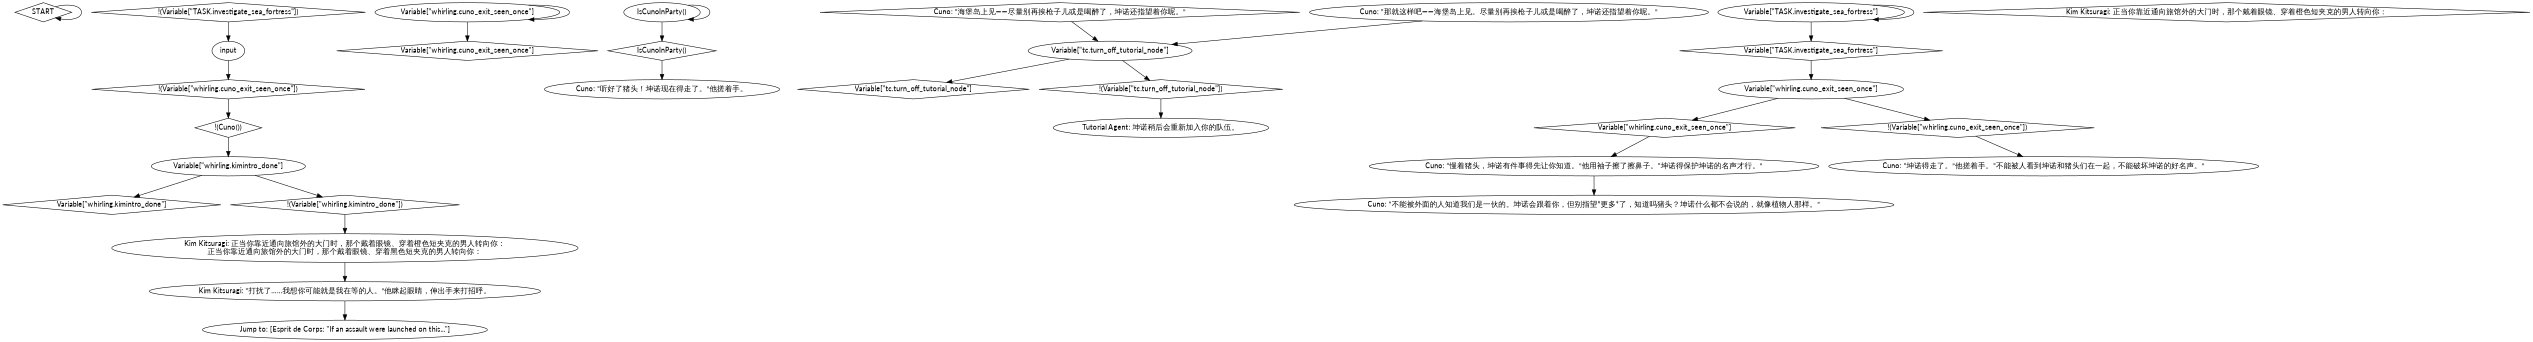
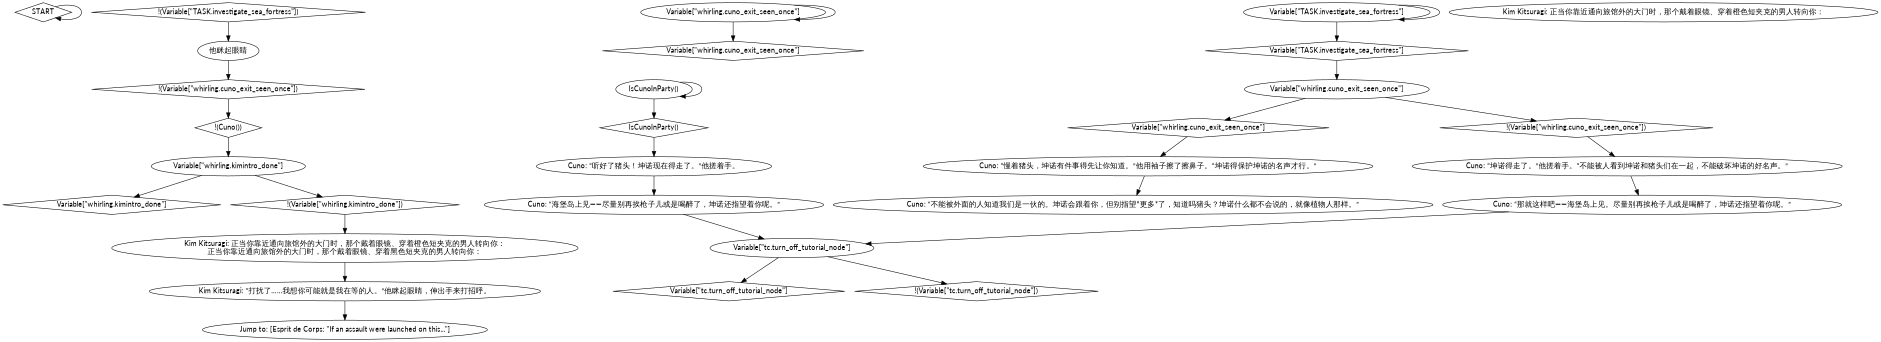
(1060, 12) -> (654, 205)
(2227, 12) -> (1664, 12)
(228, 51) -> (228, 51)
(1161, 128) -> none
none -> (654, 183)
none -> (1634, 183)
